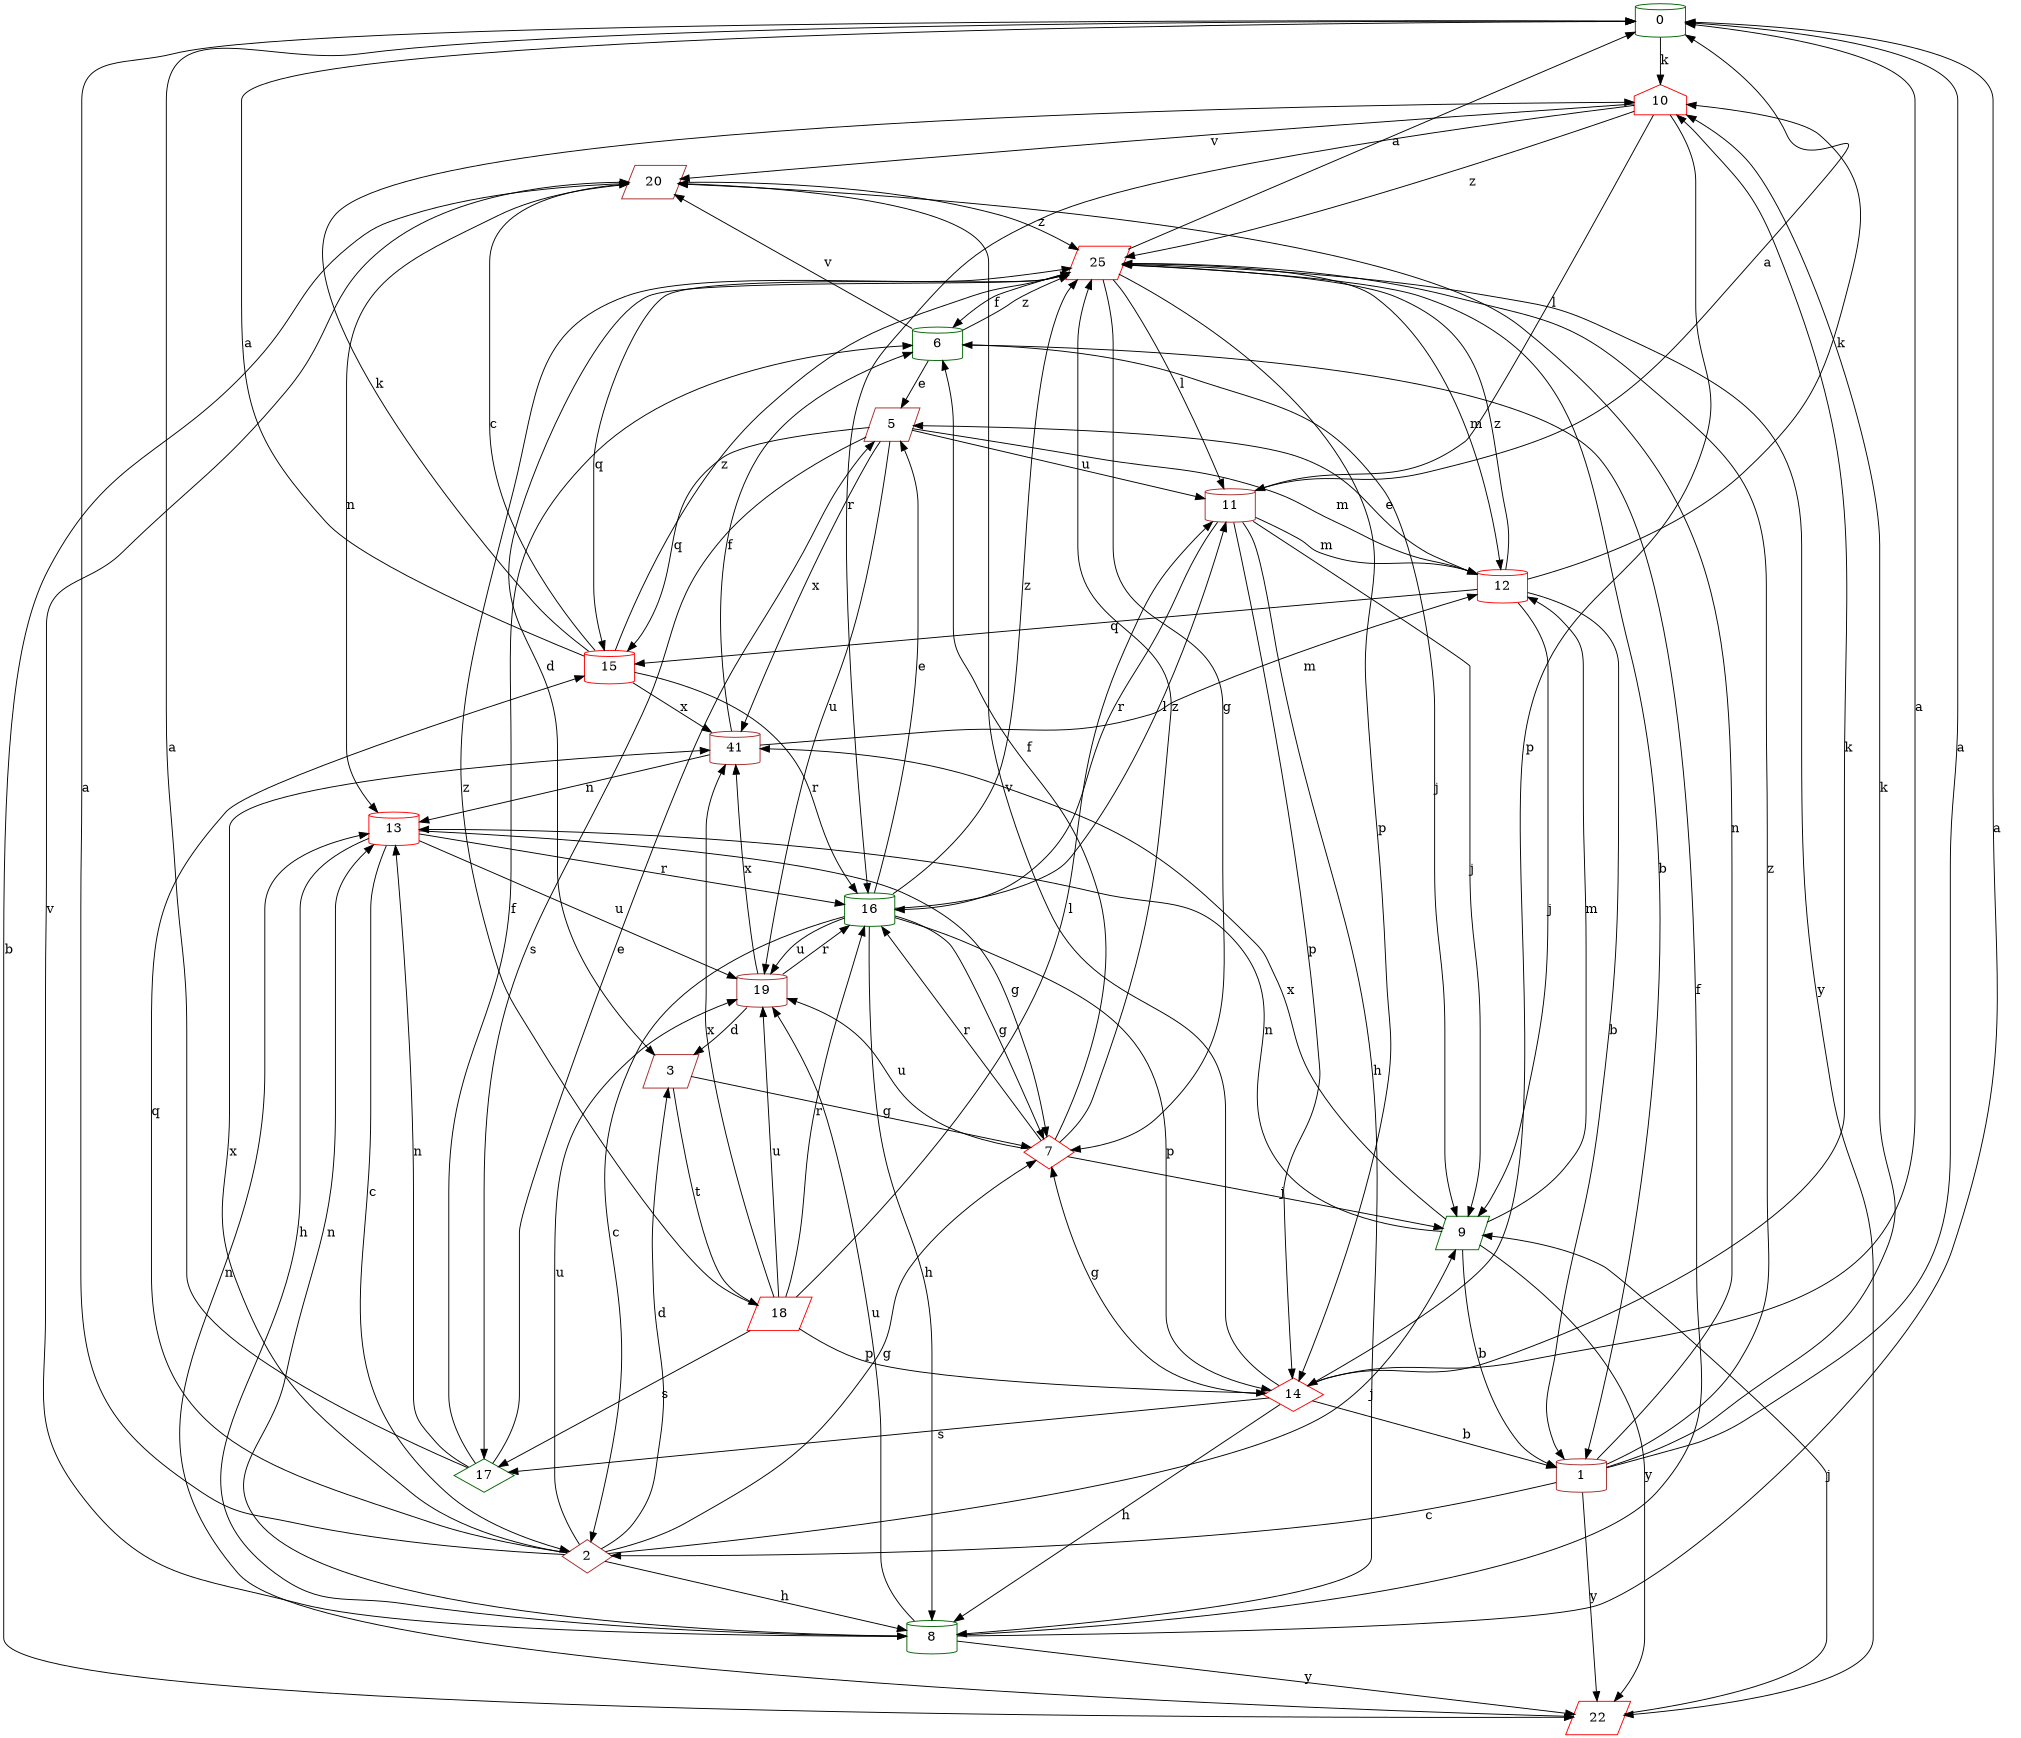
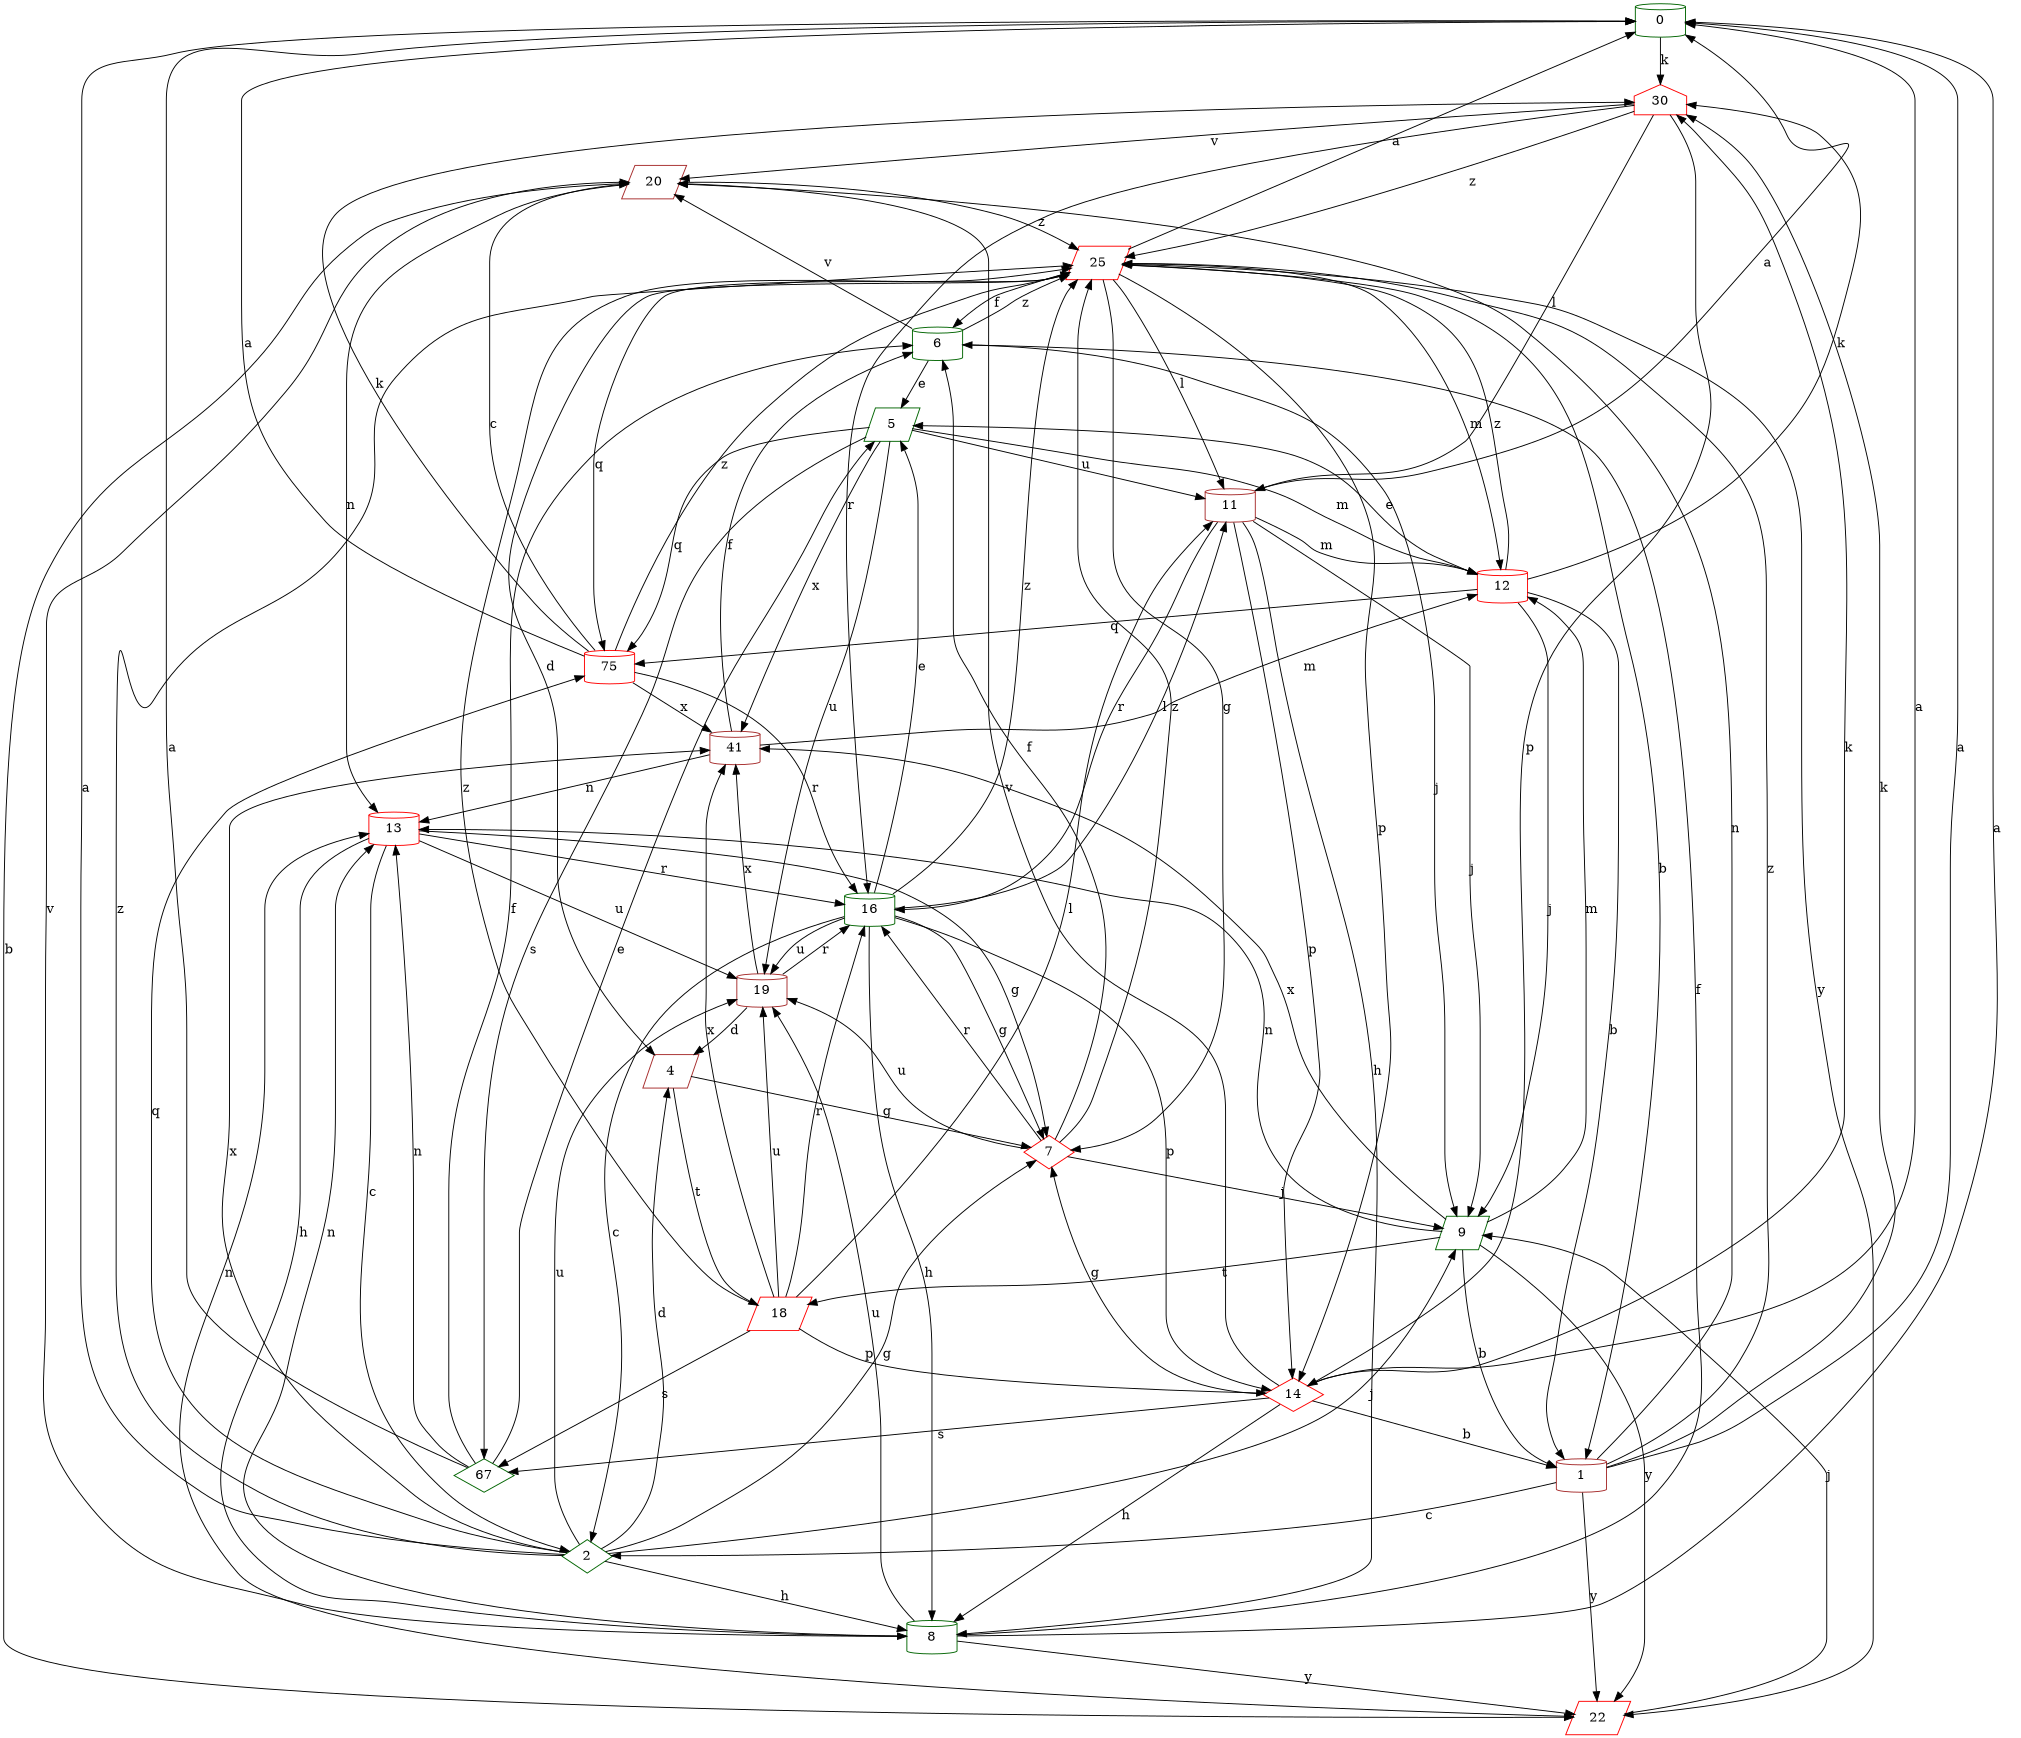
(1660, 101) -> (1660, 101)
(892, 425) -> (892, 425)
none -> (118, 662)
(610, 667) -> (610, 667)
(671, 1071) -> (671, 1071)
none -> (1129, 1278)
(484, 1476) -> (484, 1476)
(587, 1556) -> (587, 1556)
